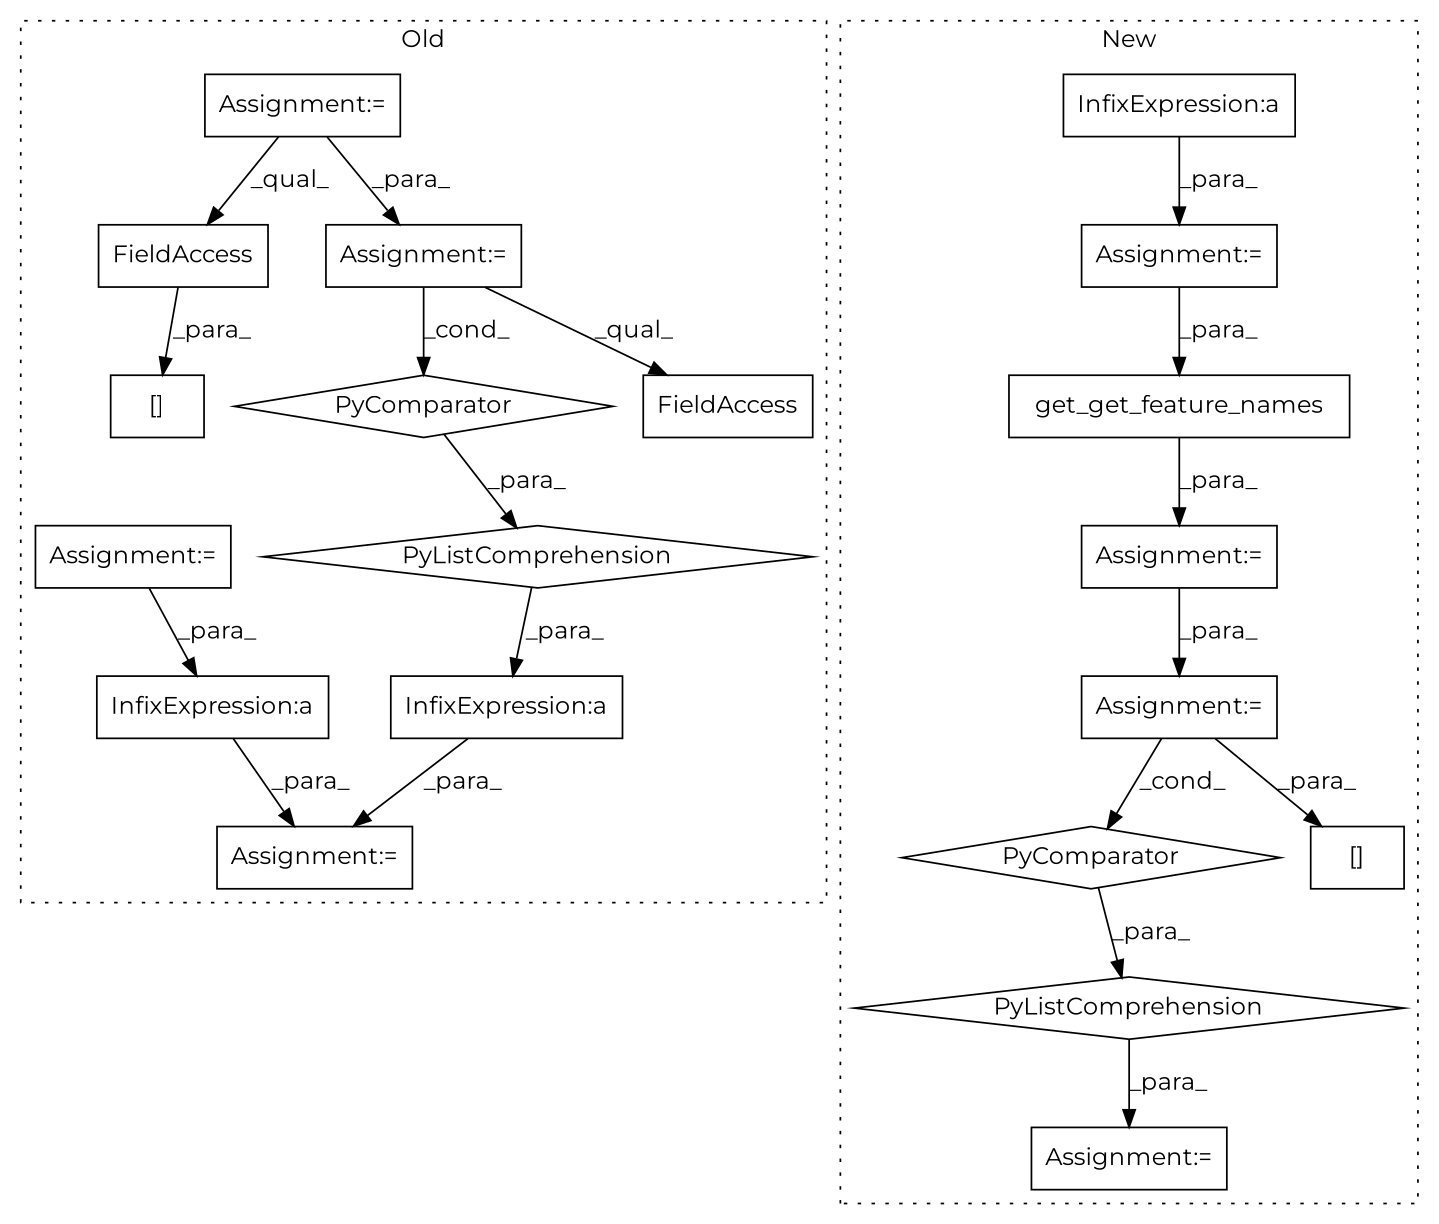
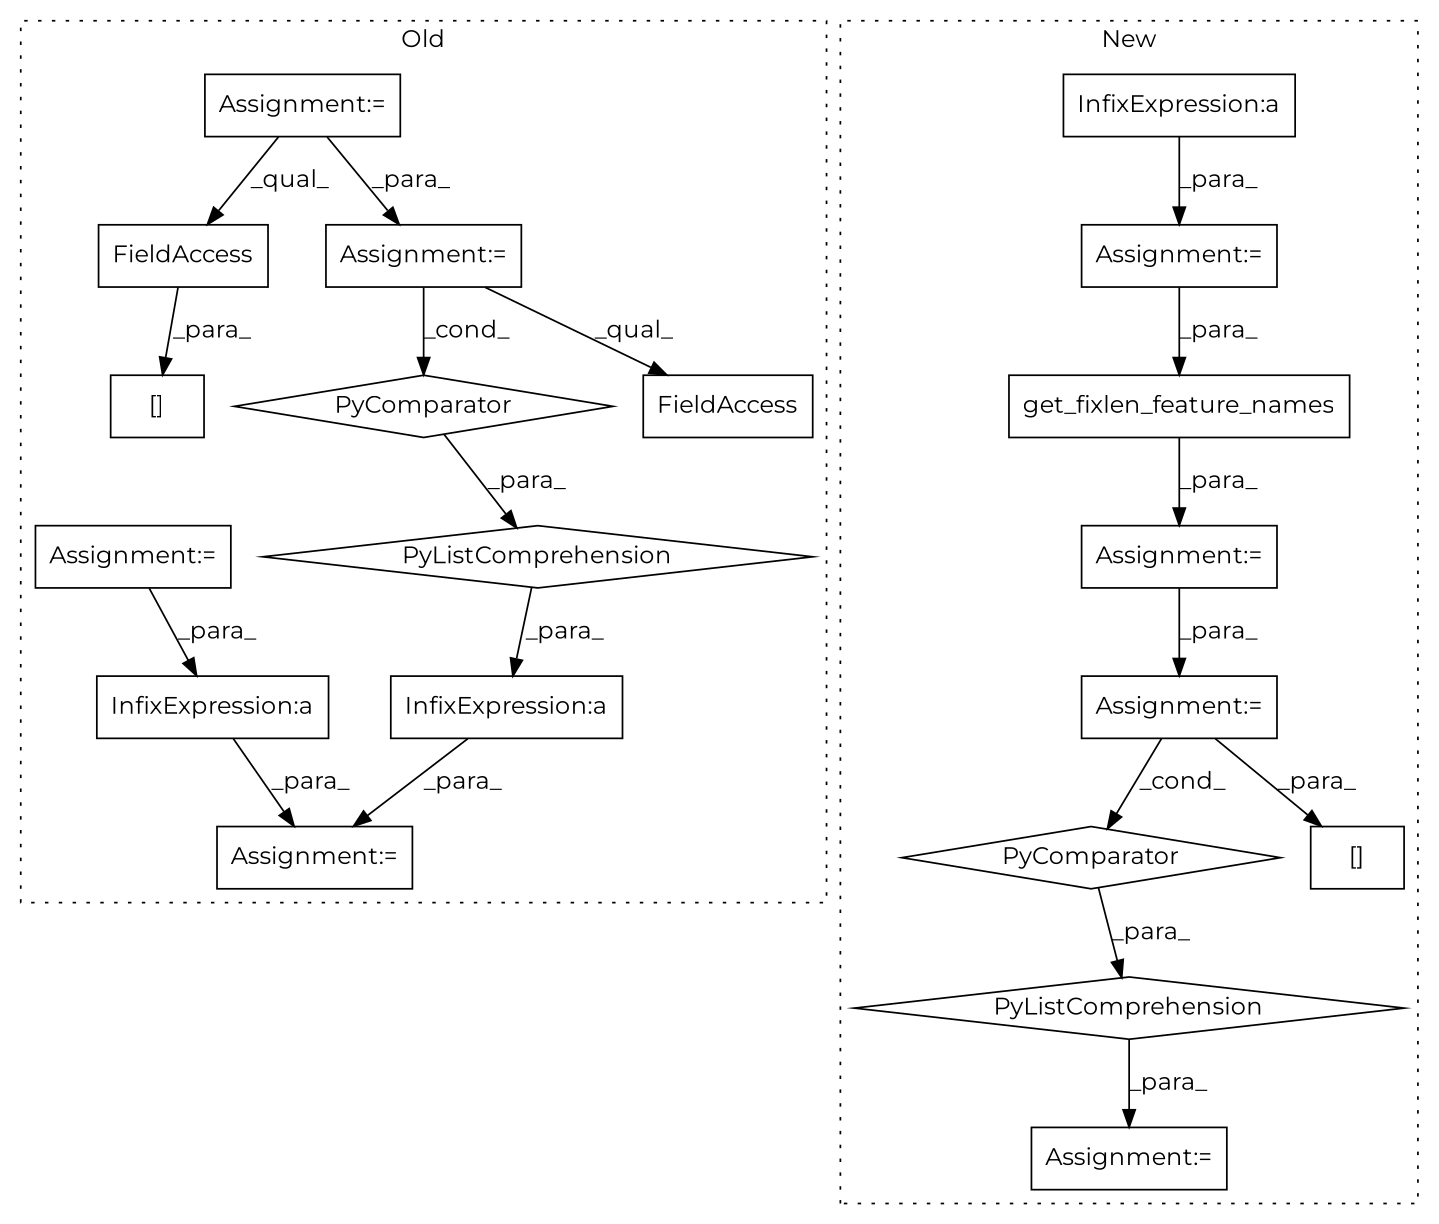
(1179, 406) -> (1179, 406)
